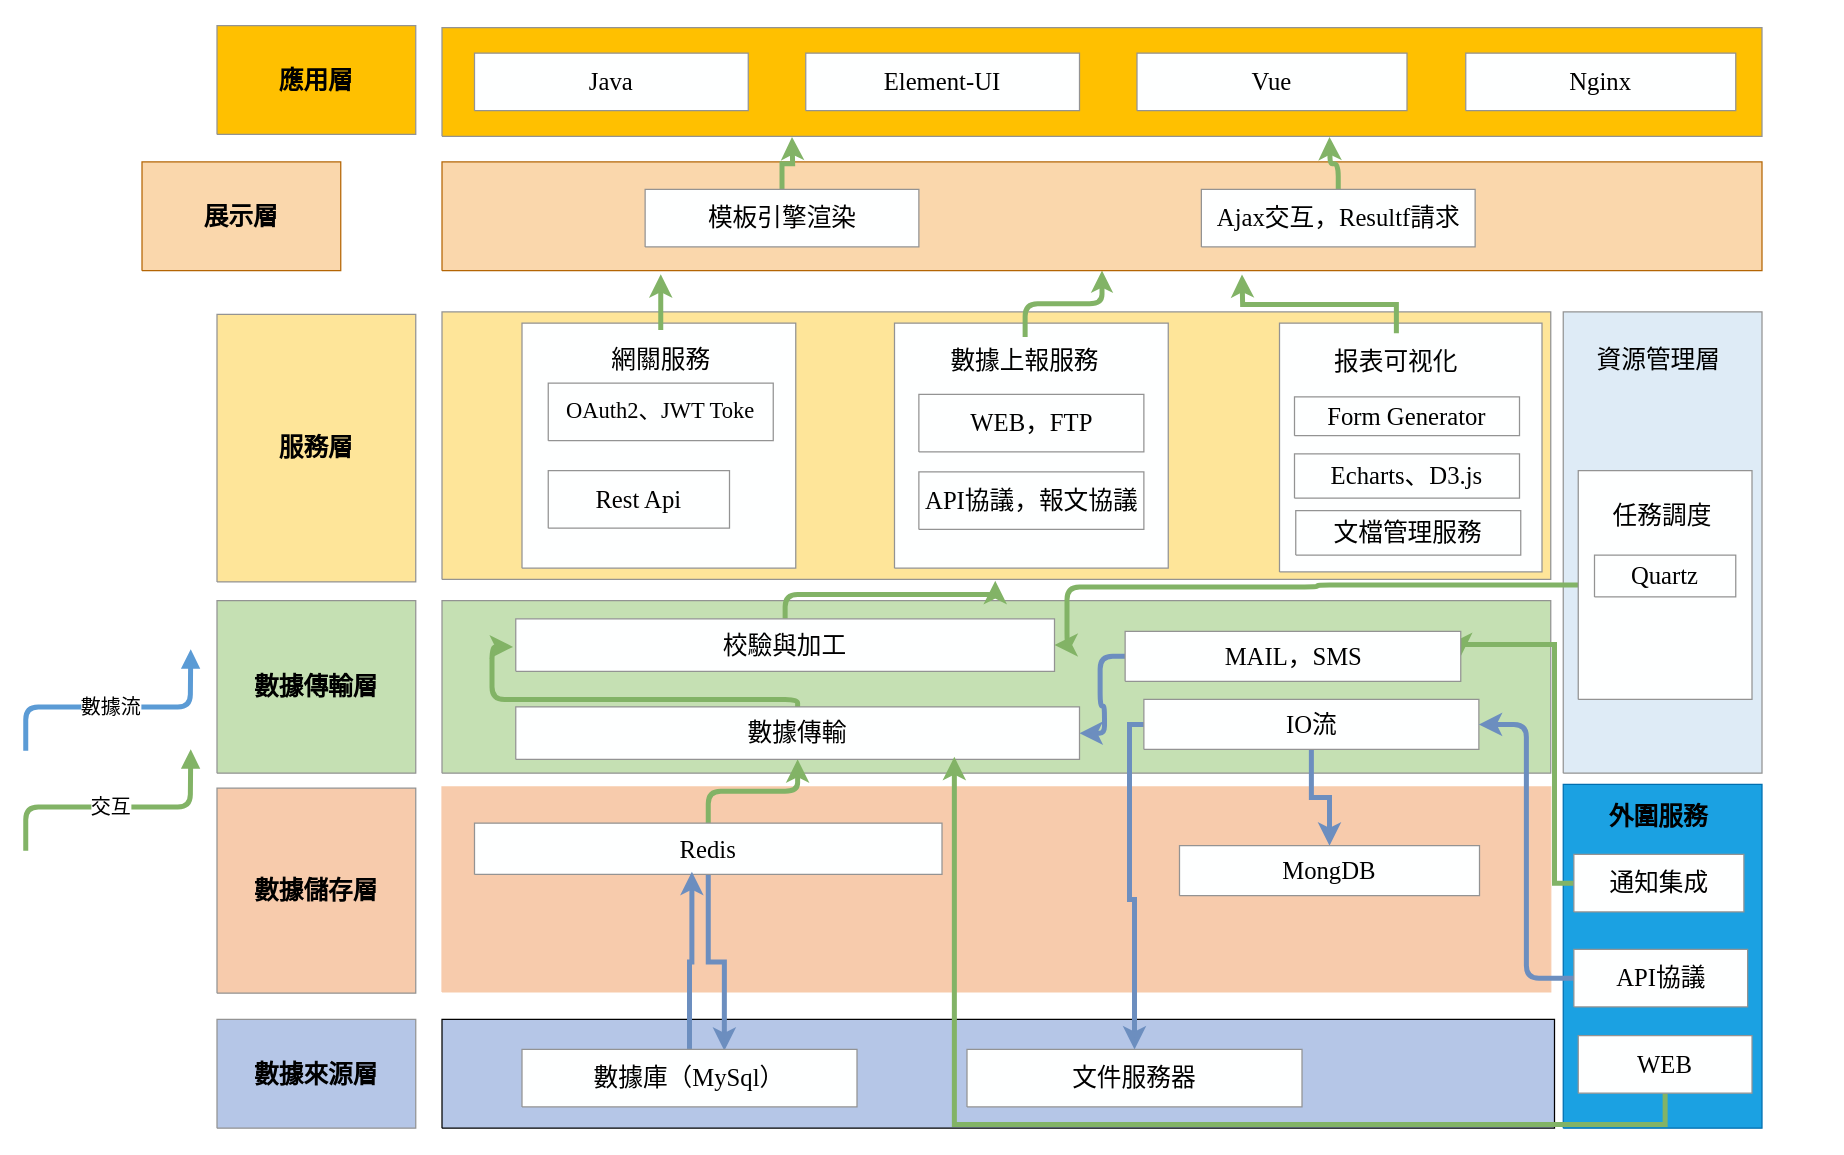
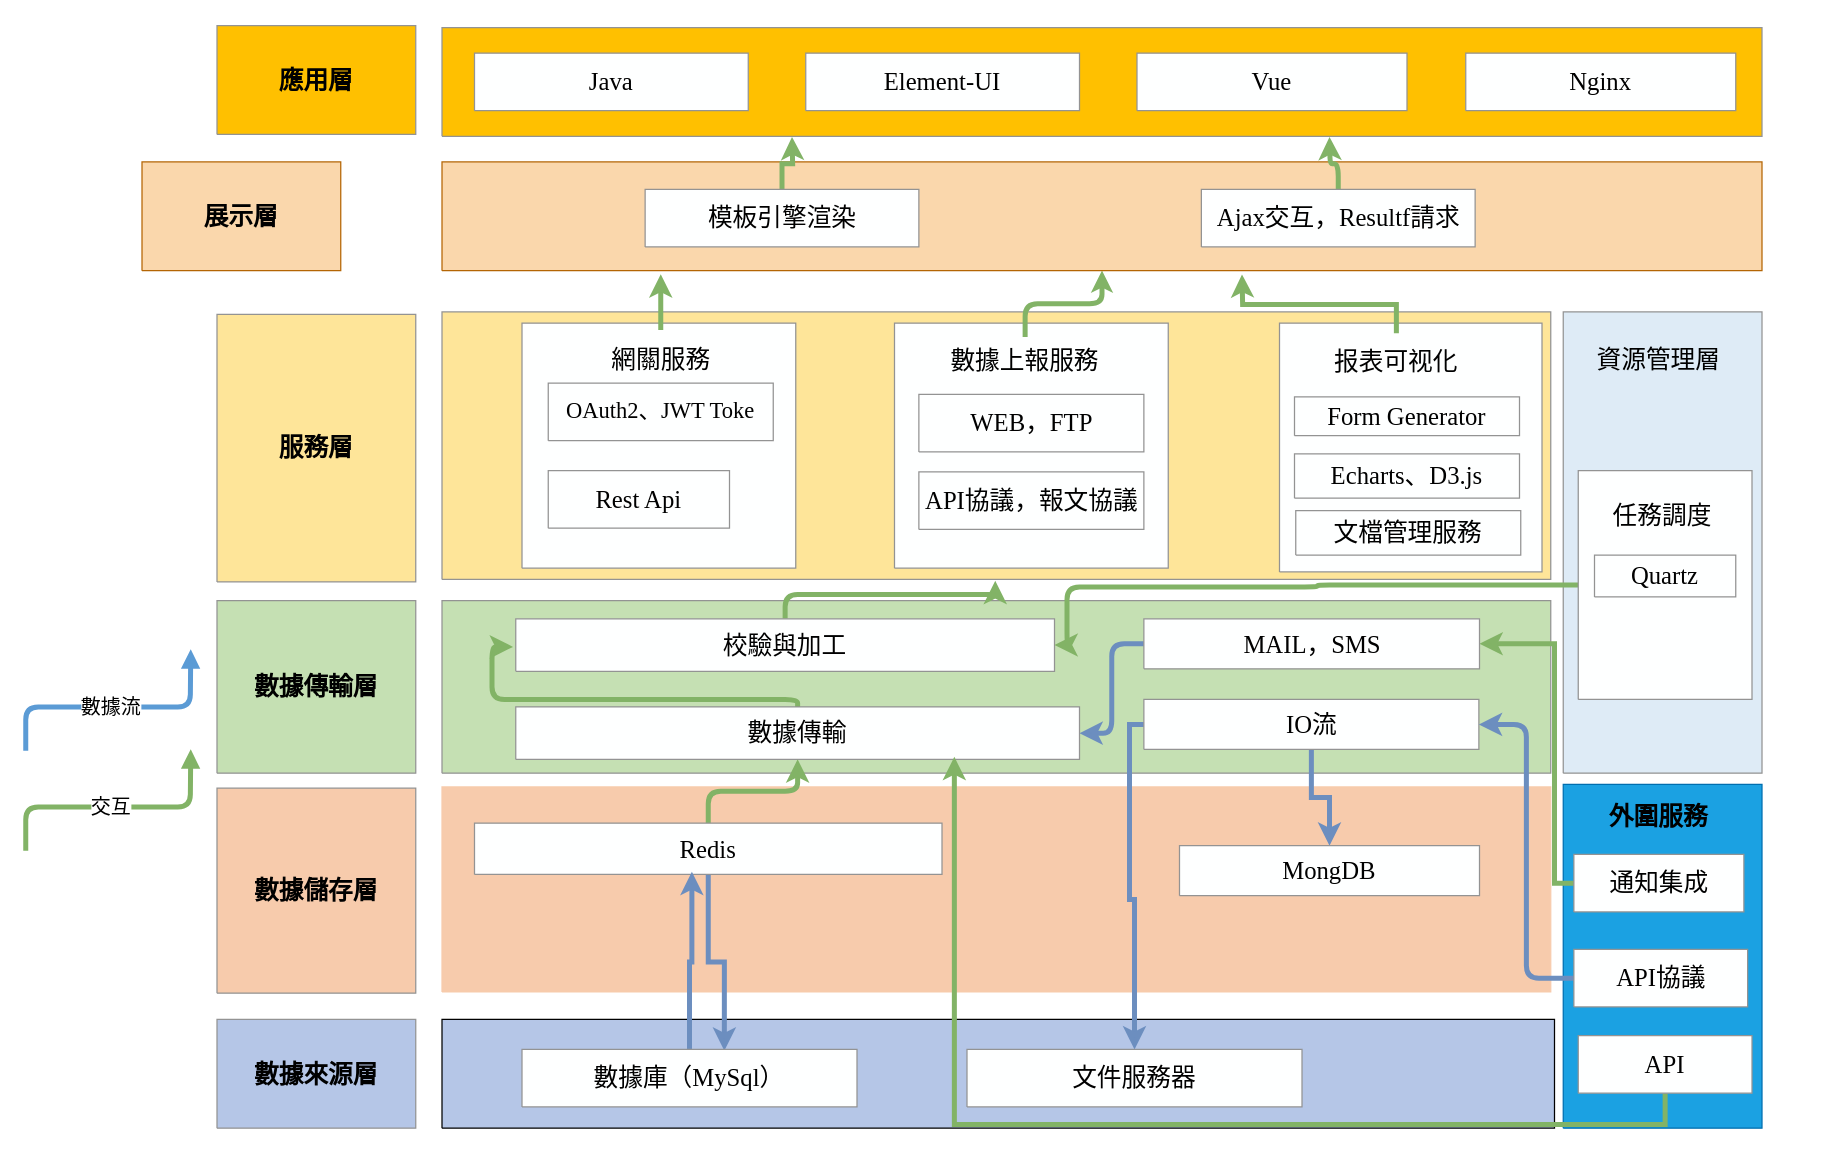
(1293, 656) -> (1312, 644)
(1665, 1064) -> (1665, 1064)
